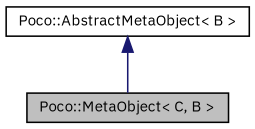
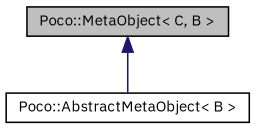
(128, 73) -> (128, 73)
